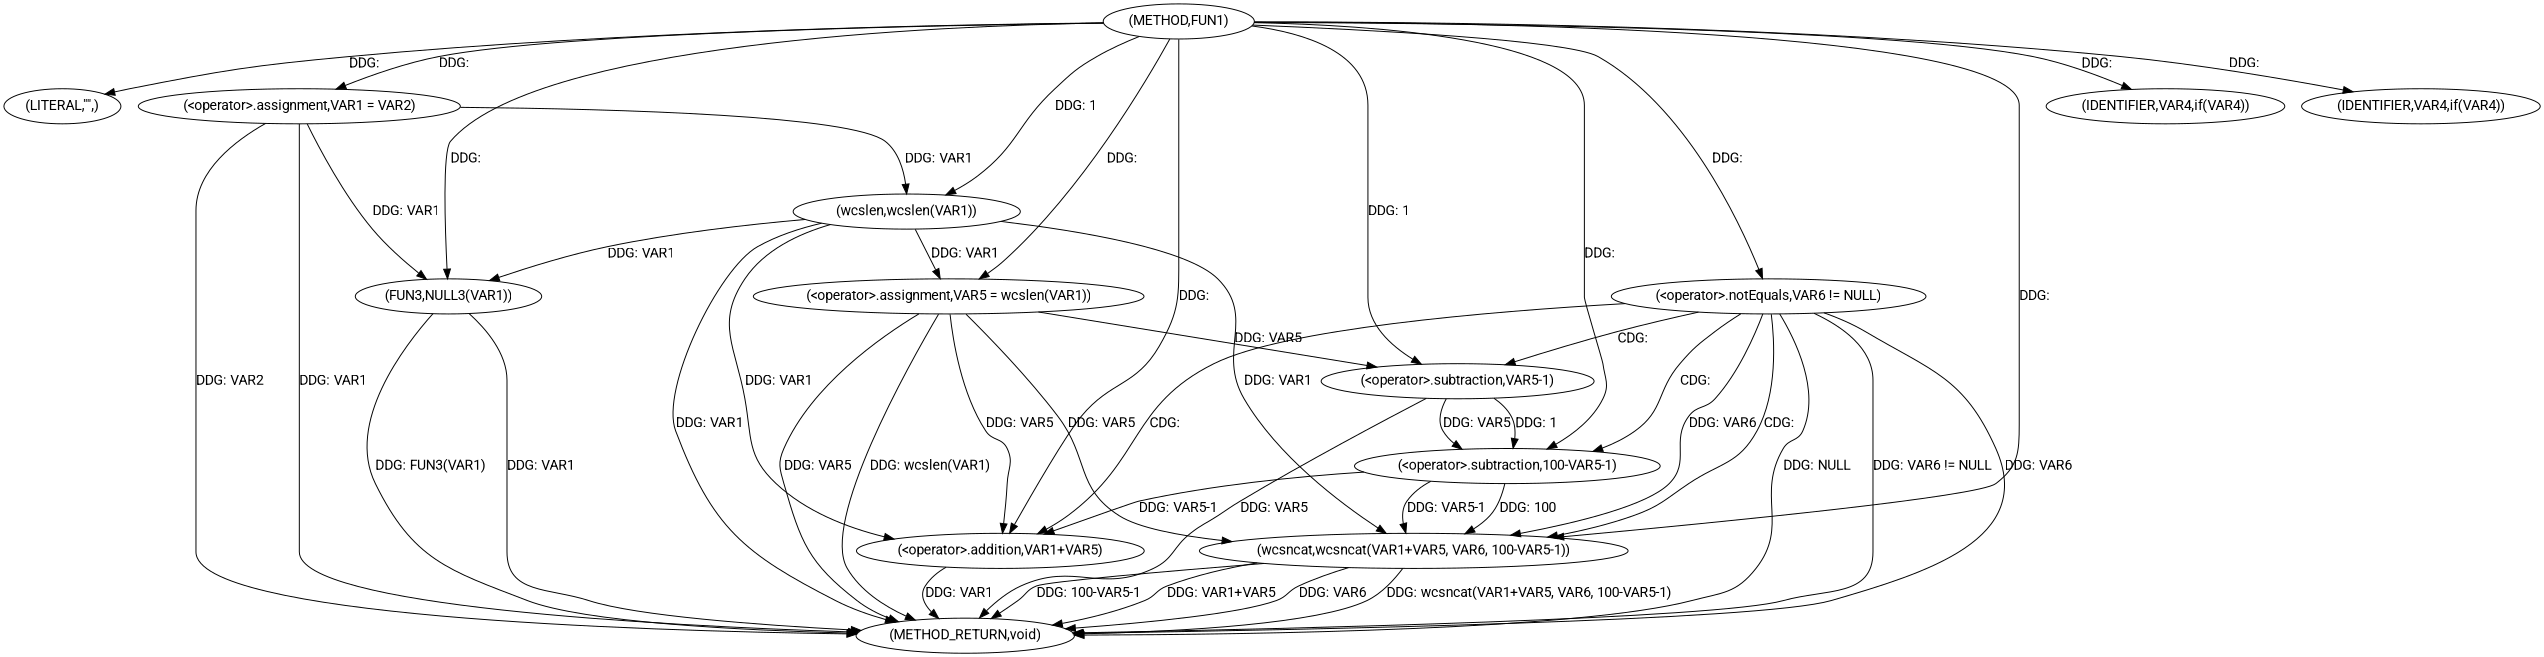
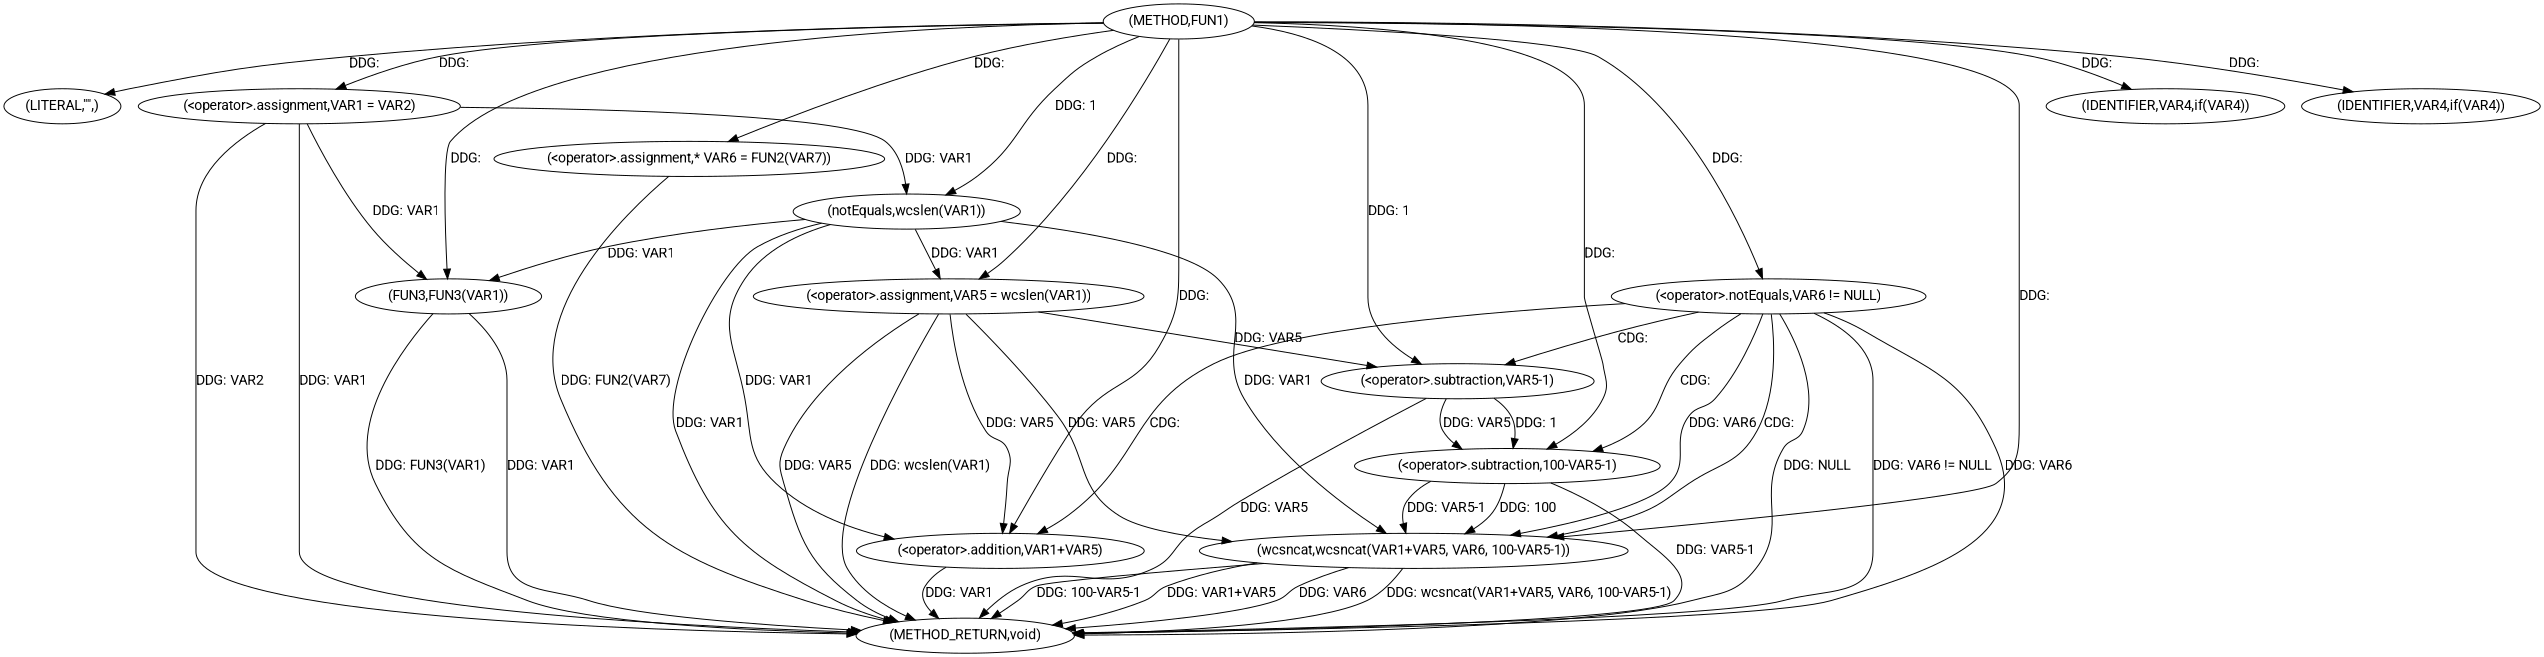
none -> (689, 159)
(907, 212) -> (907, 212)
(448, 296) -> (448, 296)
(1206, 489) -> (1474, 622)
